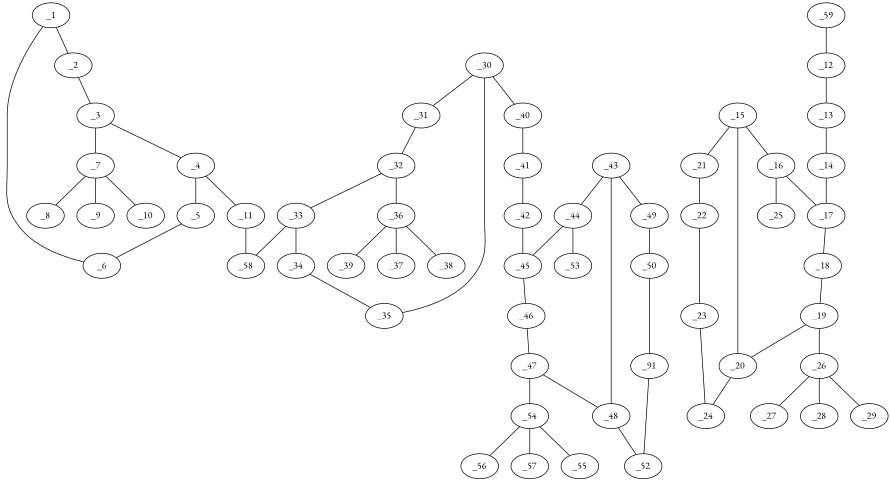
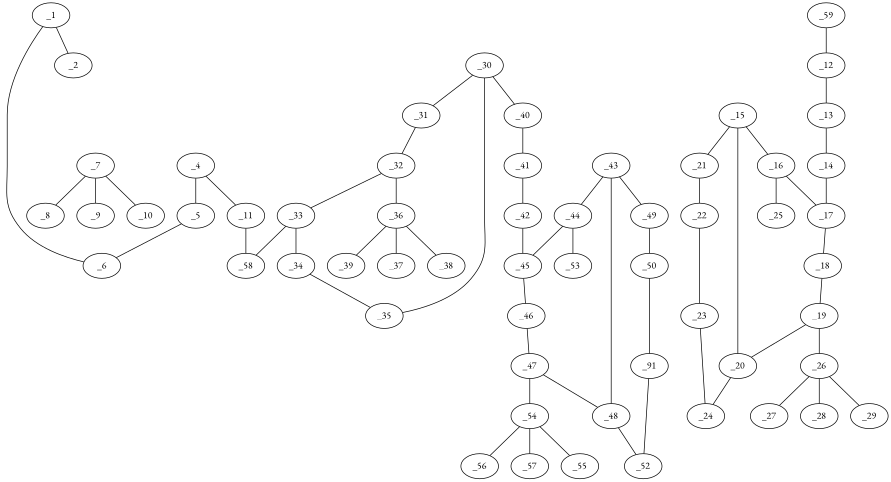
(96, 116) -> none
